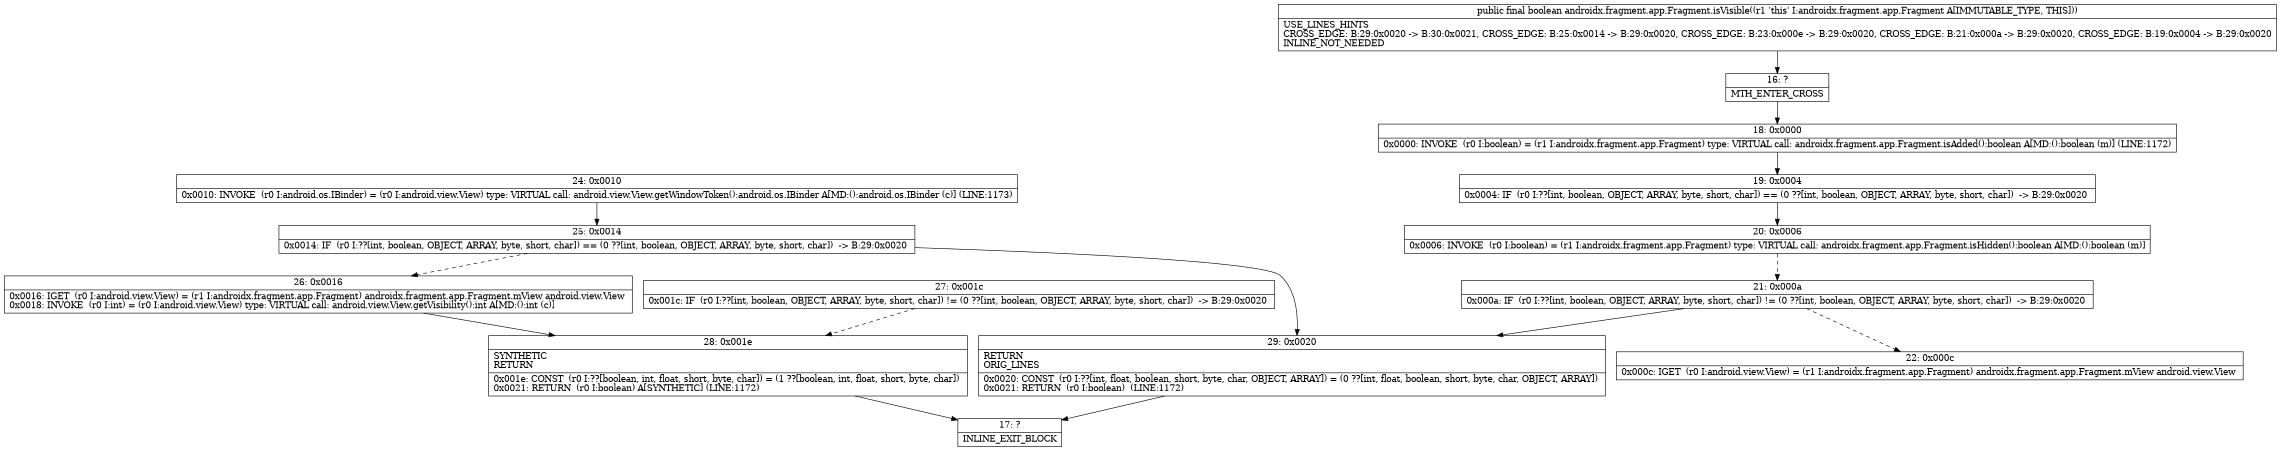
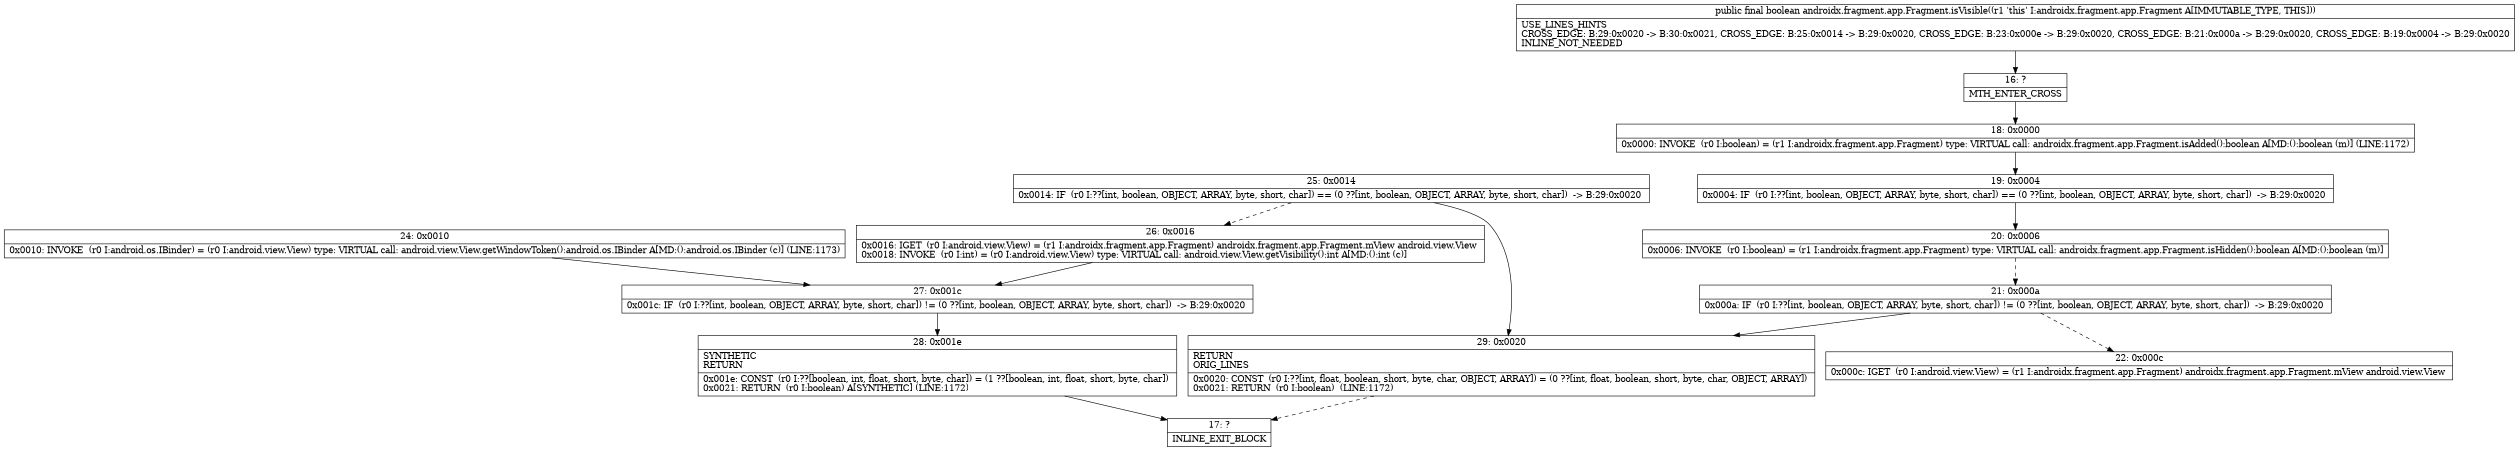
(597, 211) -> (678, 271)
(873, 321) -> (937, 321)
(486, 324) -> (1047, 273)
(1116, 407) -> (1326, 407)
